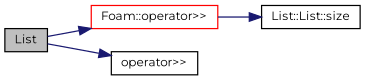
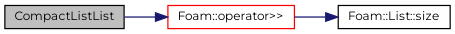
(311, 17) -> (394, 17)
(26, 40) -> (64, 17)
(155, 63) -> none
